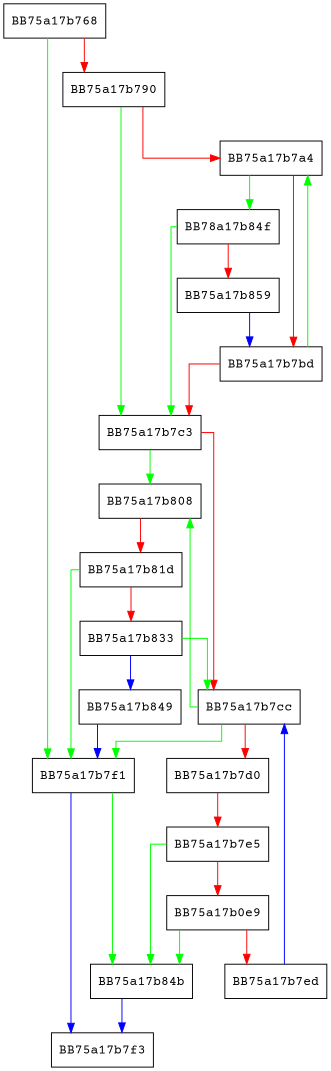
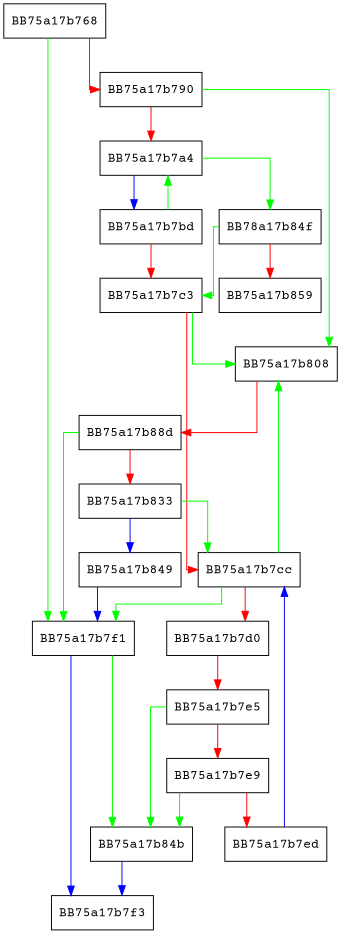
(121, 256) -> (329, 150)
(293, 256) -> (134, 188)
(250, 325) -> none
(131, 570) -> (130, 433)
(218, 913) -> (218, 776)
